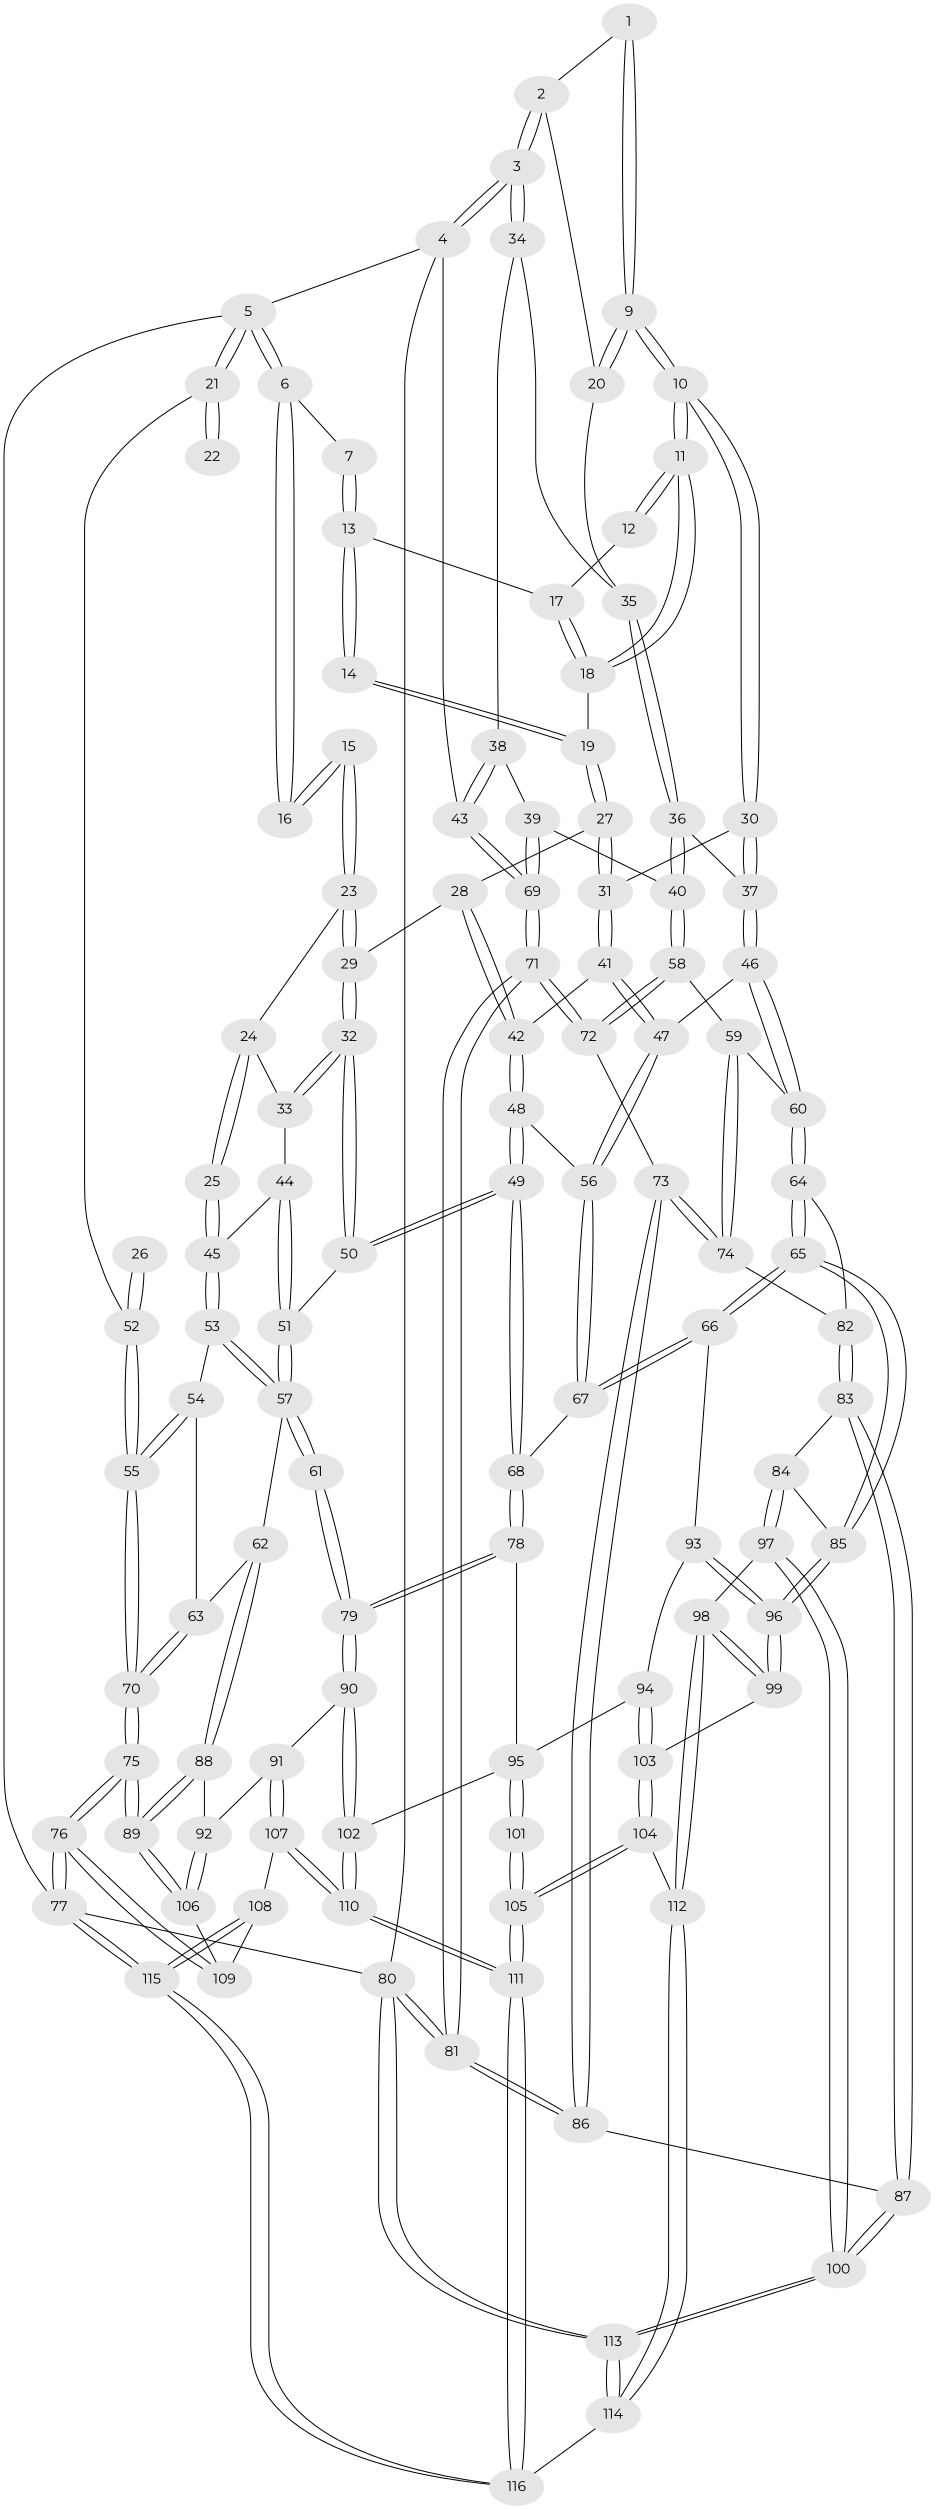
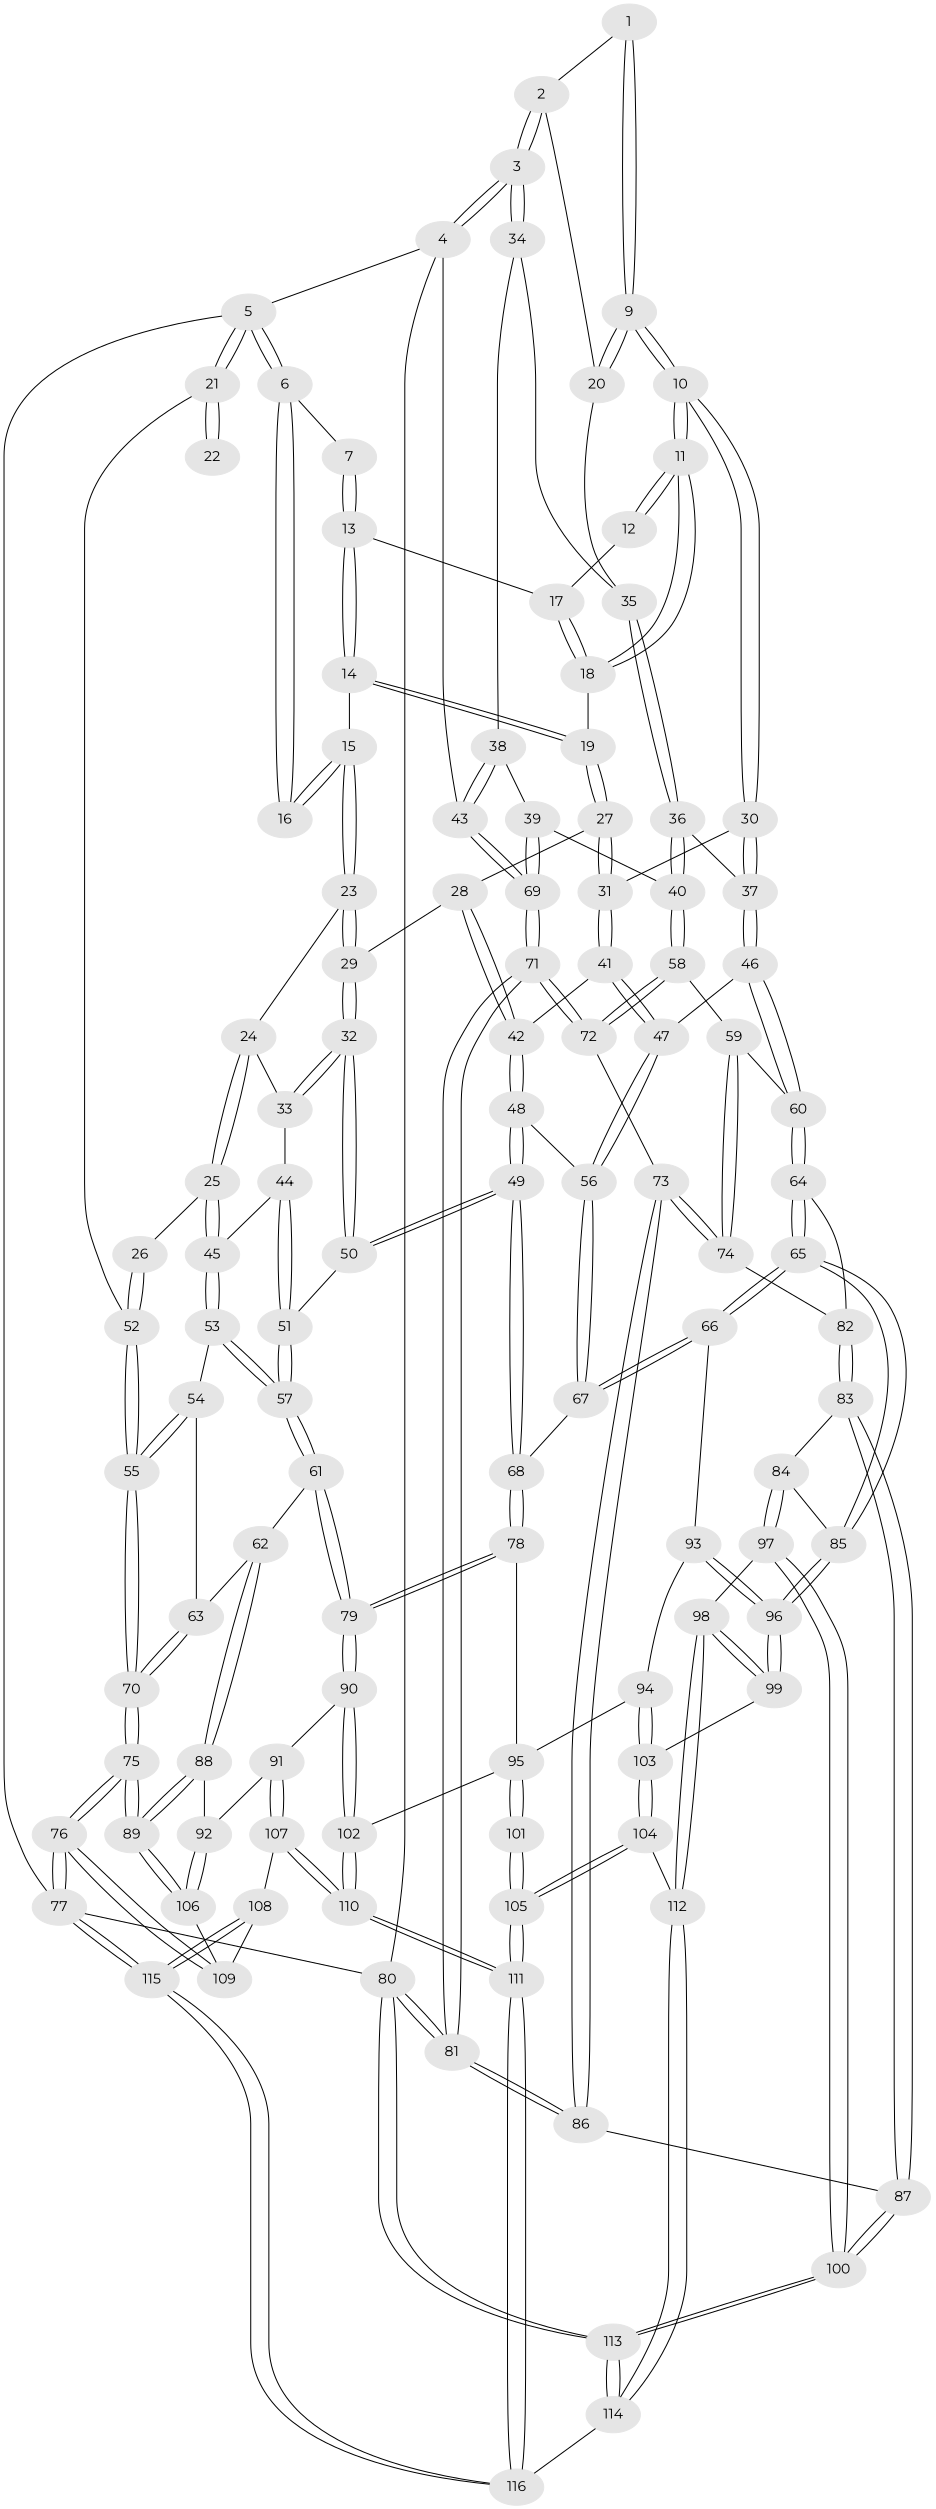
none -> (349, 711)
none -> (176, 1218)
(273, 1472) -> (288, 1508)
